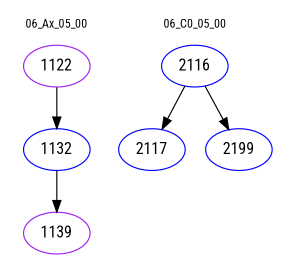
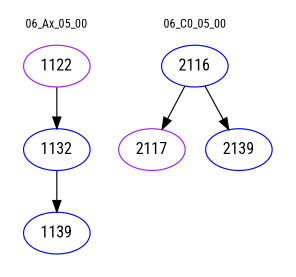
(152, 150) -> (152, 150)
(239, 150) -> (239, 150)
(57, 233) -> (57, 233)
